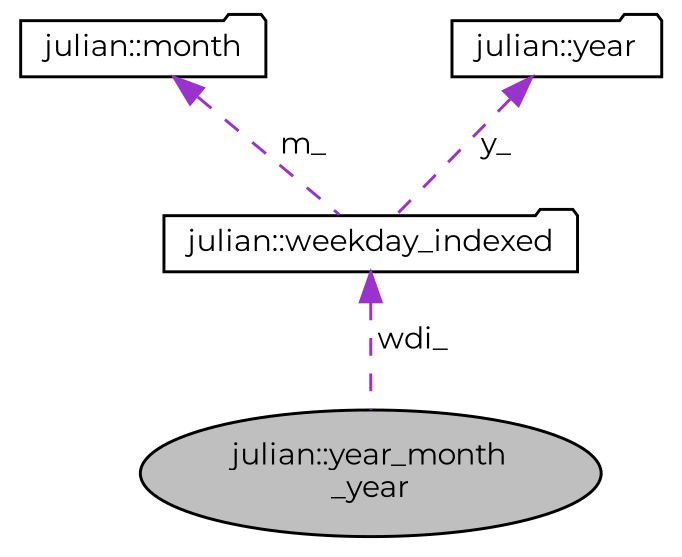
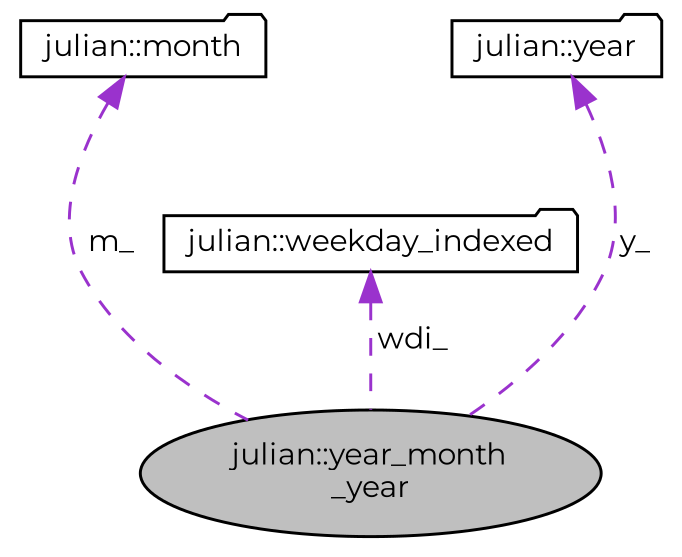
(268, 156) -> (94, 292)
(453, 157) -> (598, 283)
